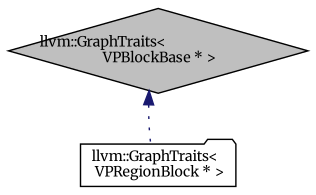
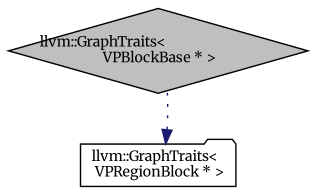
(149, 124) -> (168, 110)
